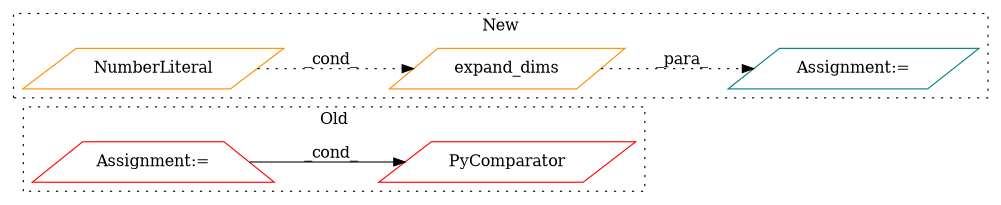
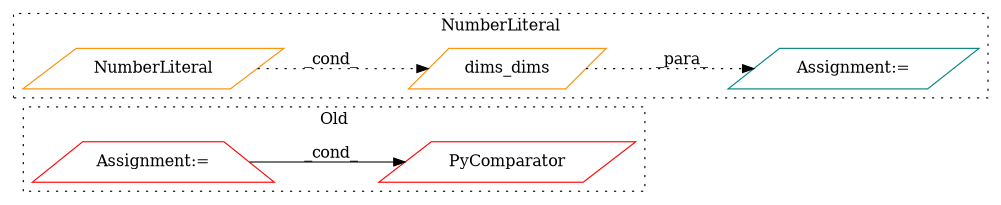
(501, 26) -> (501, 26)
(507, 69) -> (507, 69)
